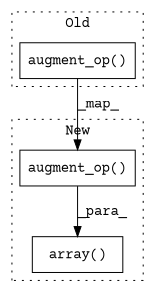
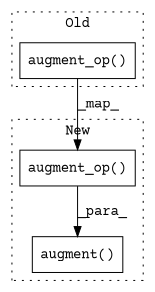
(78, 255) -> (78, 255)
